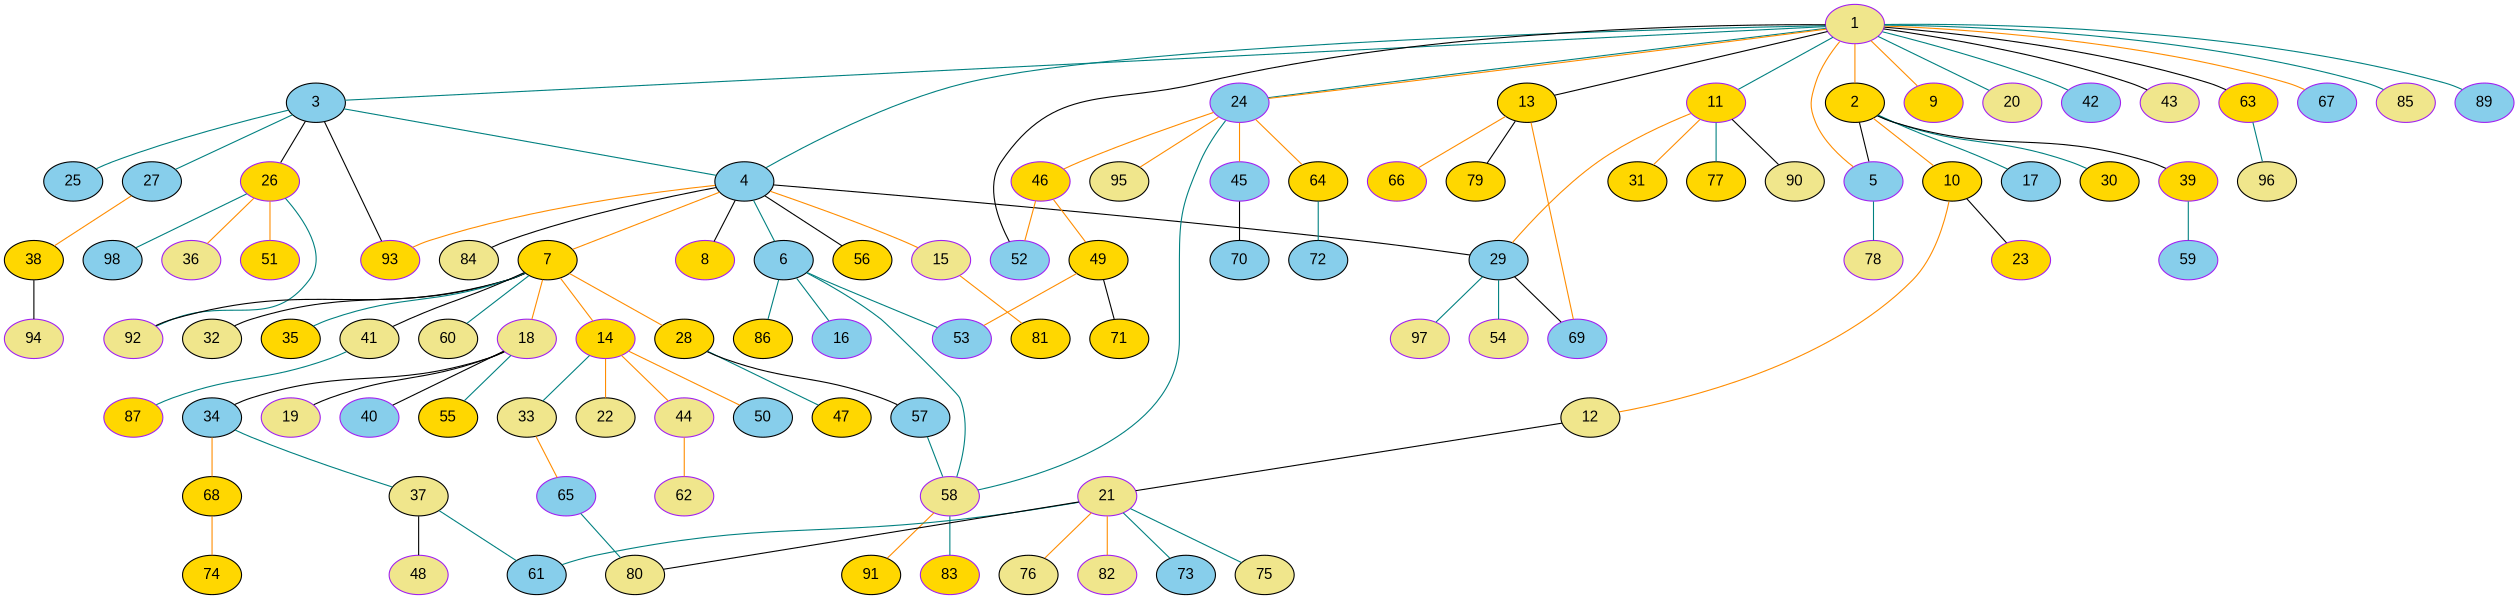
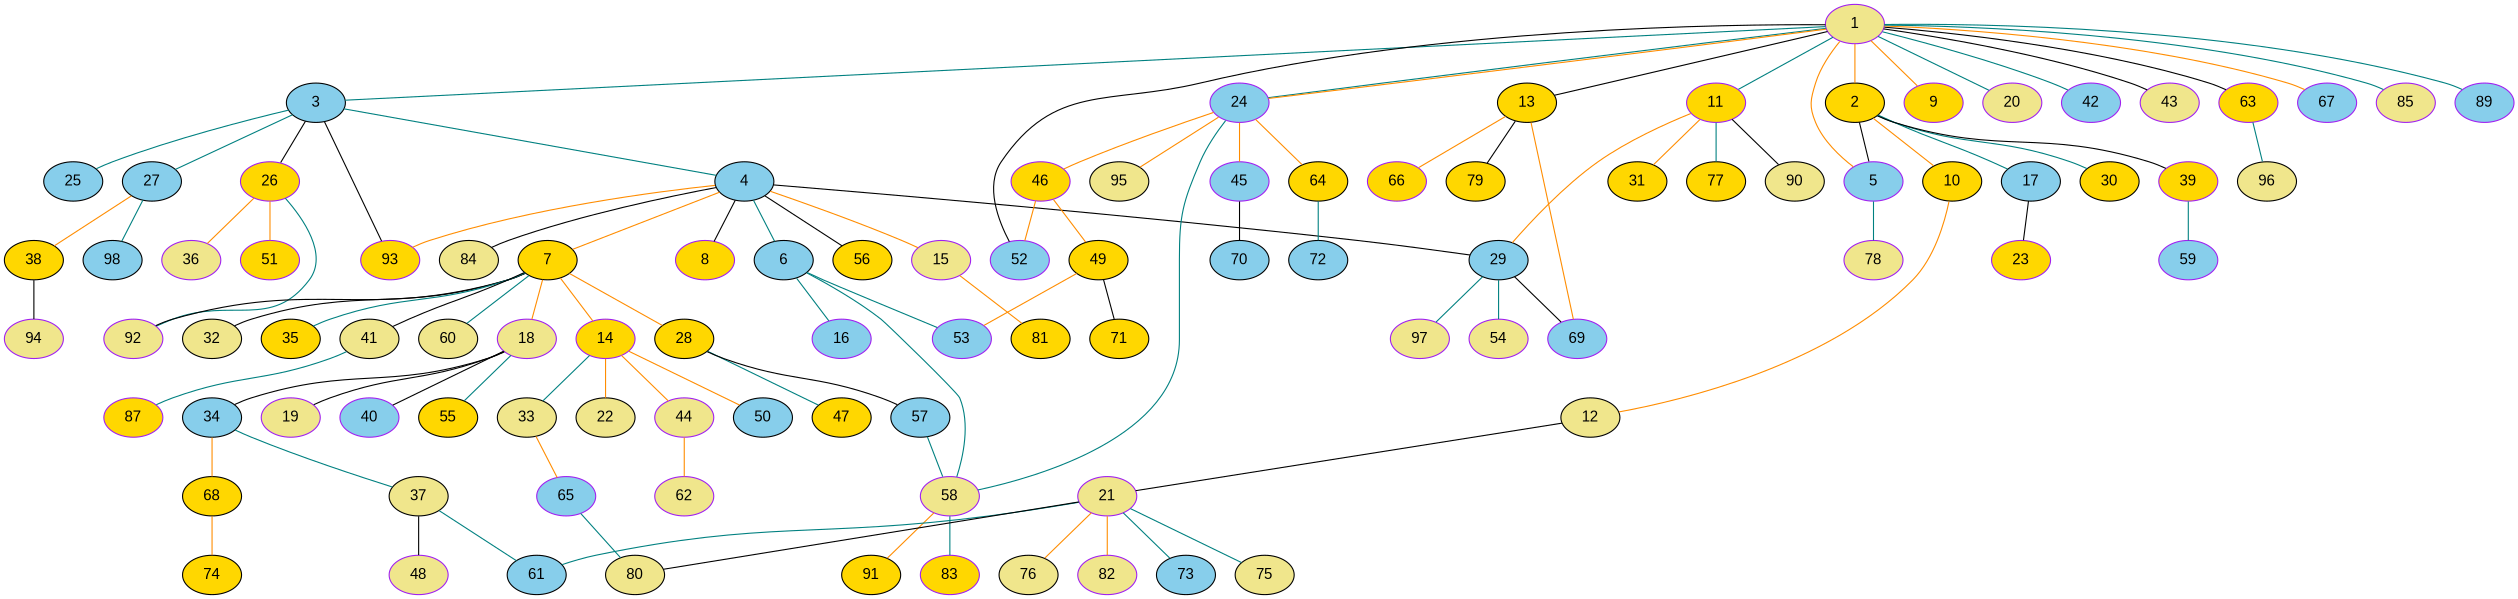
(1313, 45) -> none
(191, 221) -> (132, 221)
(1987, 221) -> (2026, 221)
(763, 339) -> none
